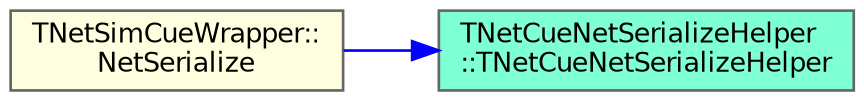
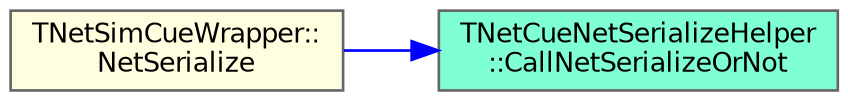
(646, 51) -> (638, 51)
